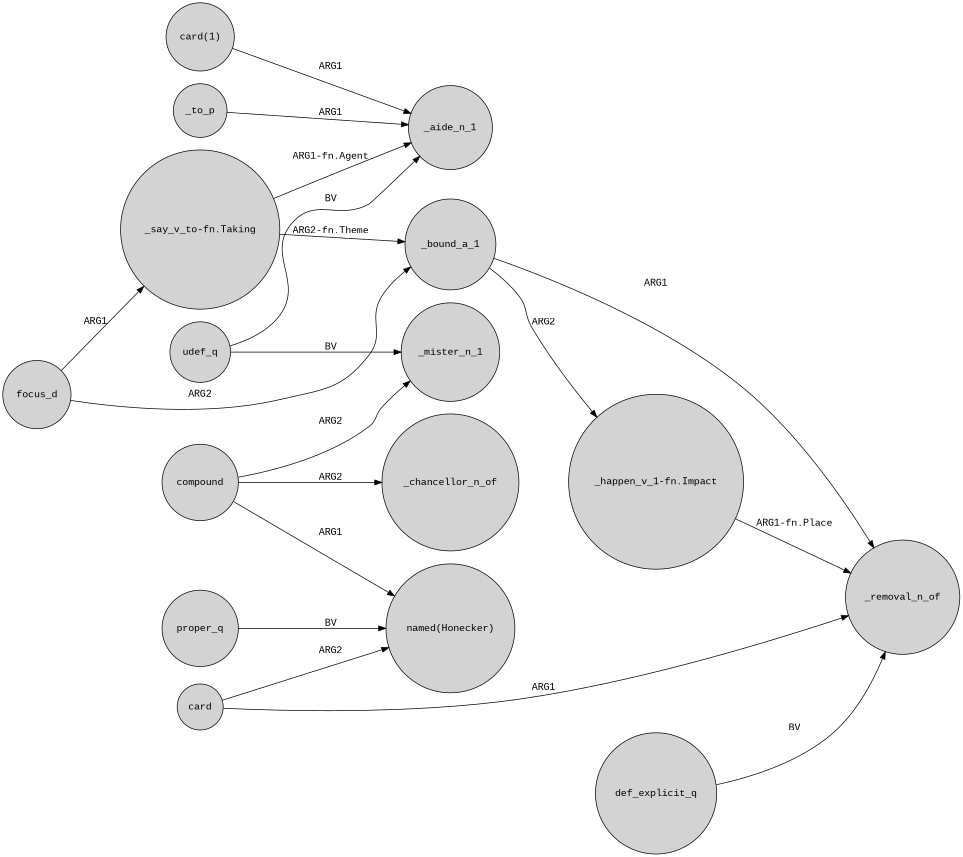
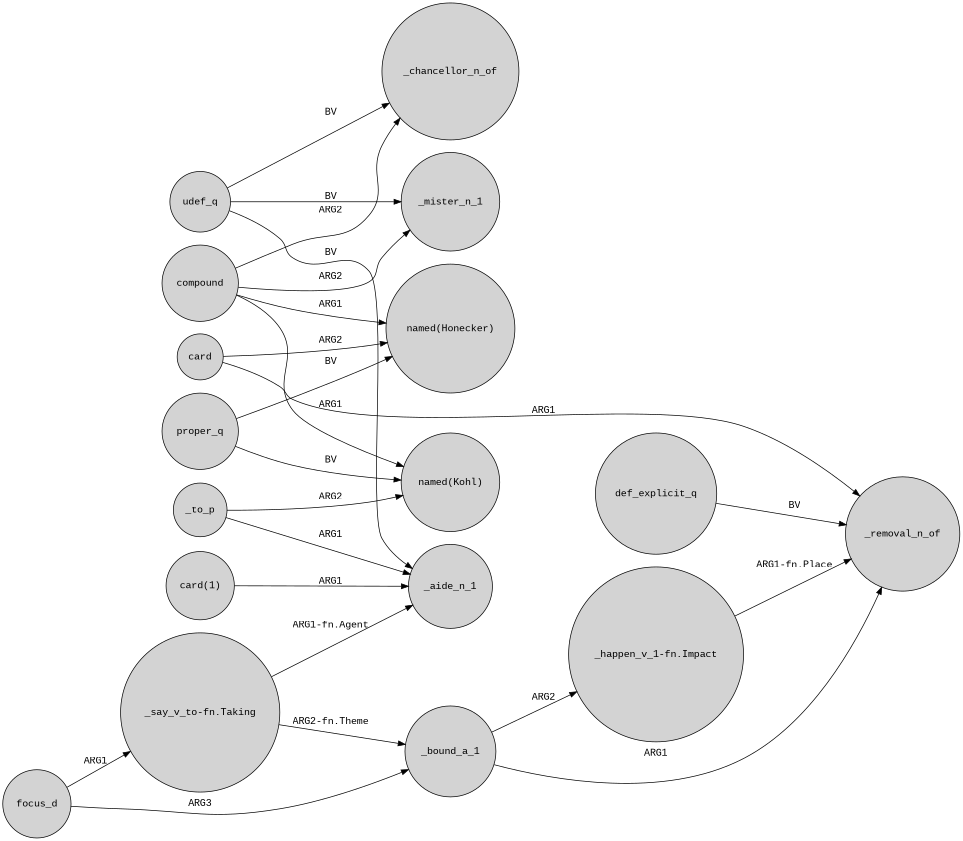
none -> (305, 147)
(200, 394) -> (200, 803)
none -> (450, 482)
